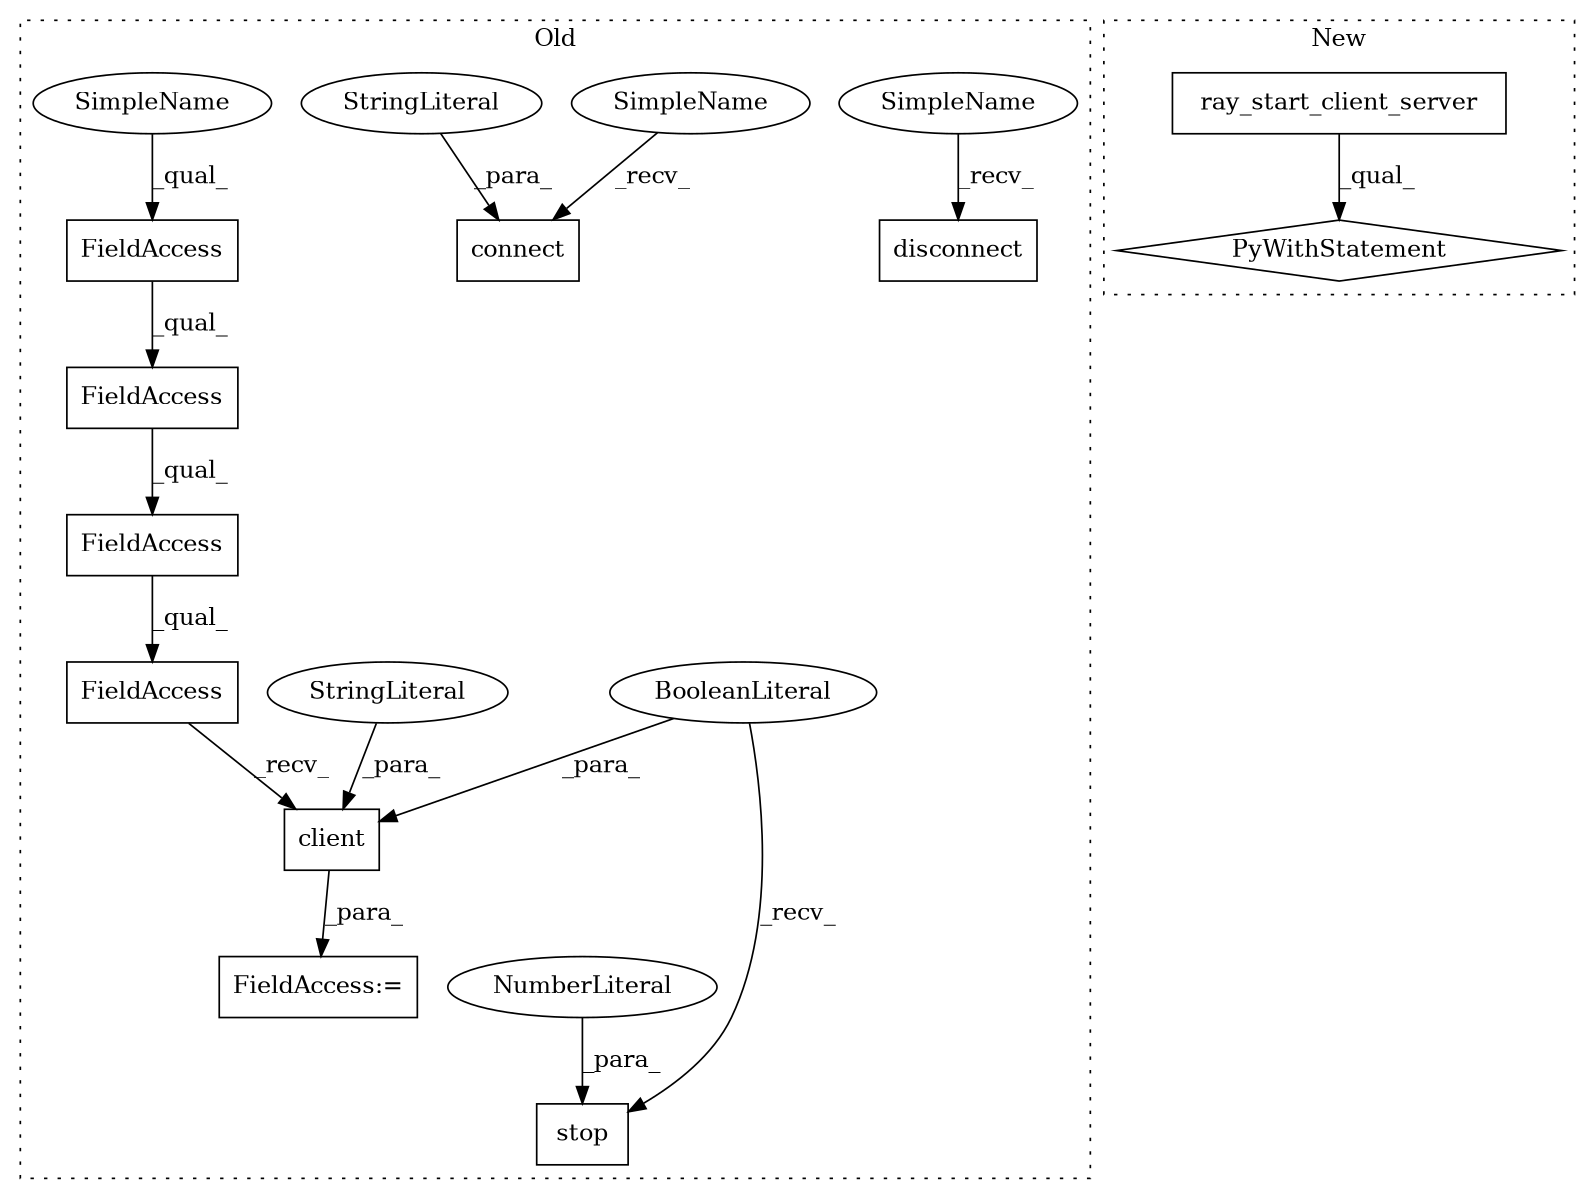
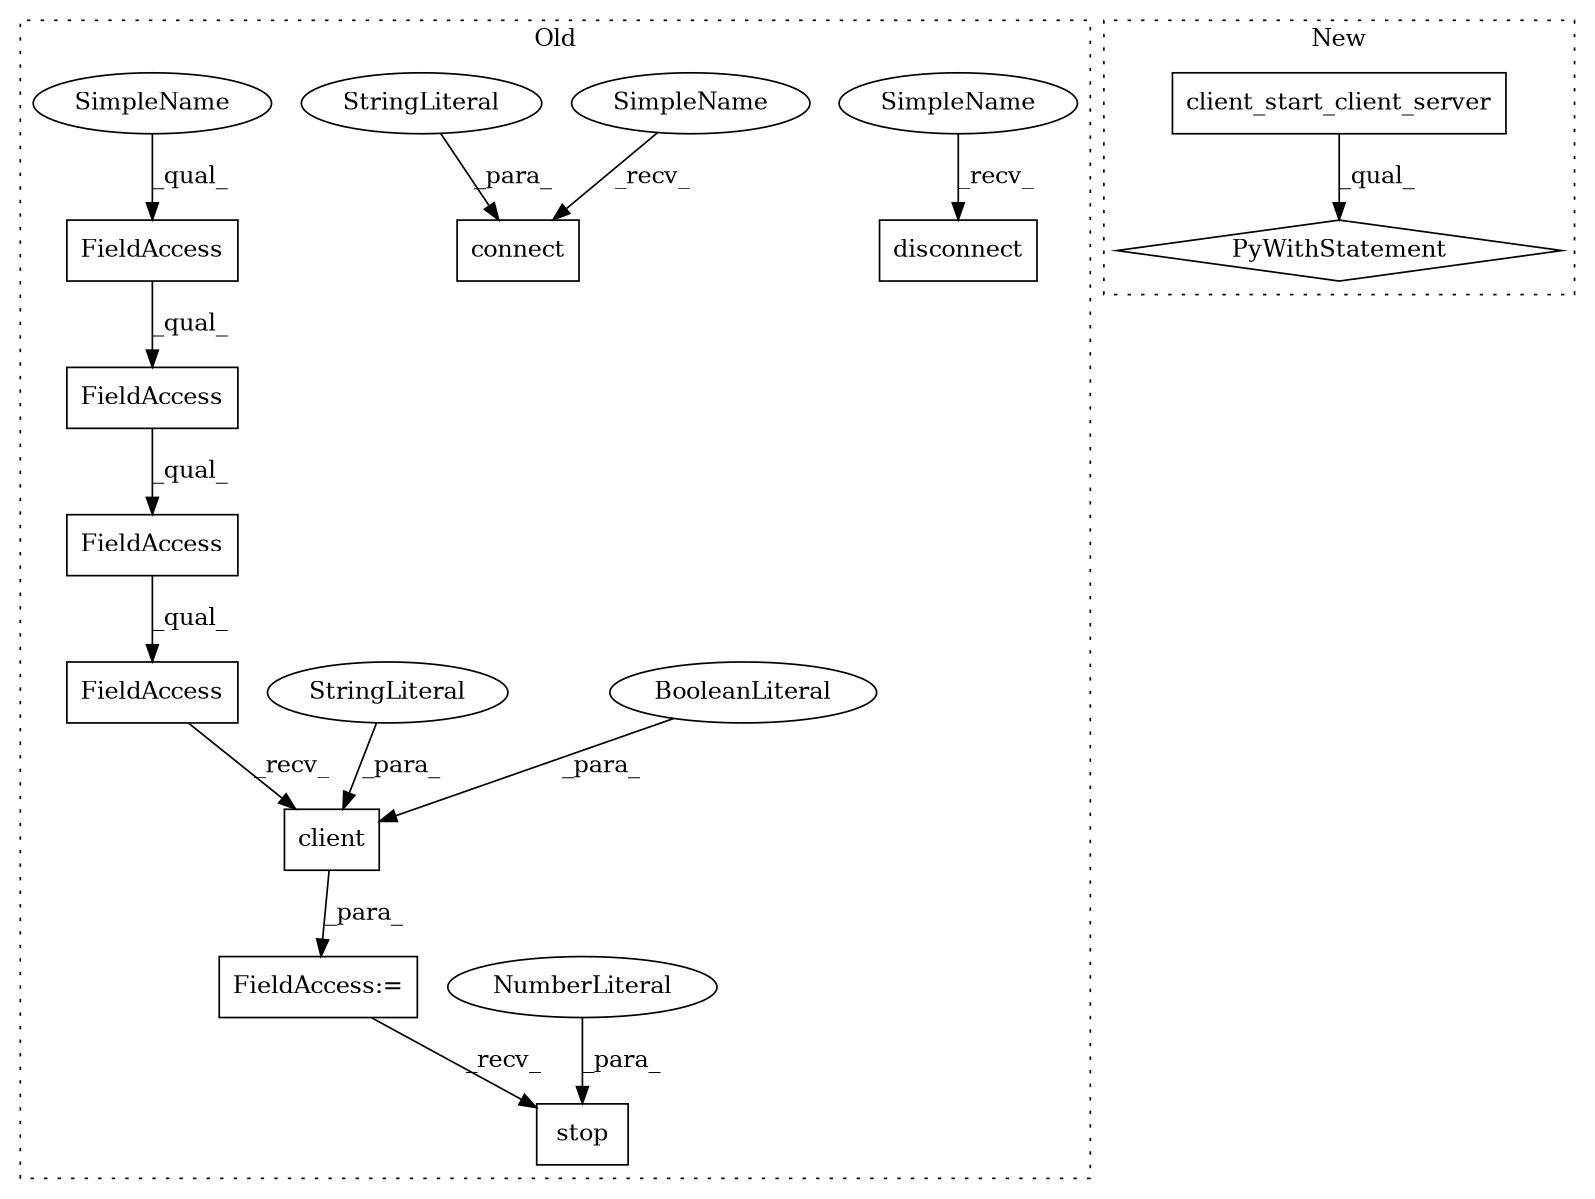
(1339, 103) -> (1339, 103)
(756, 934) -> (446, 1059)
